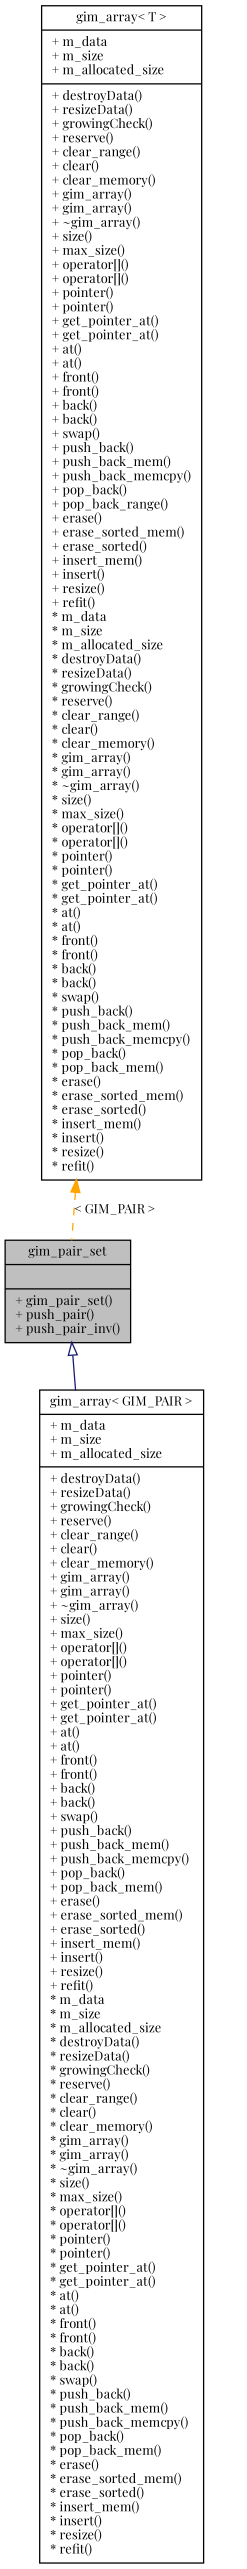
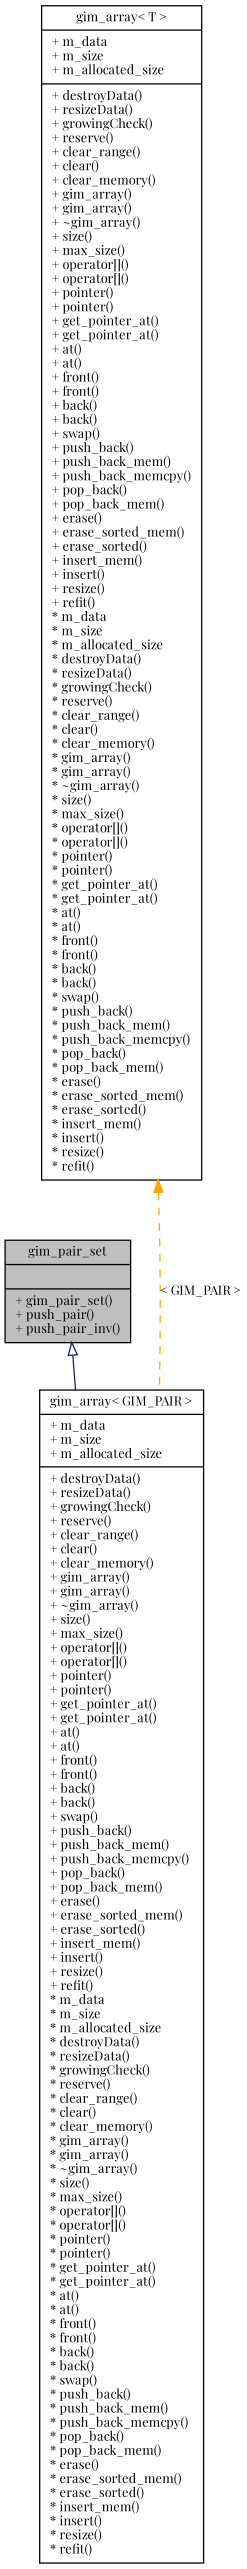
(110, 505) -> (108, 505)
(74, 1216) -> (160, 1291)
